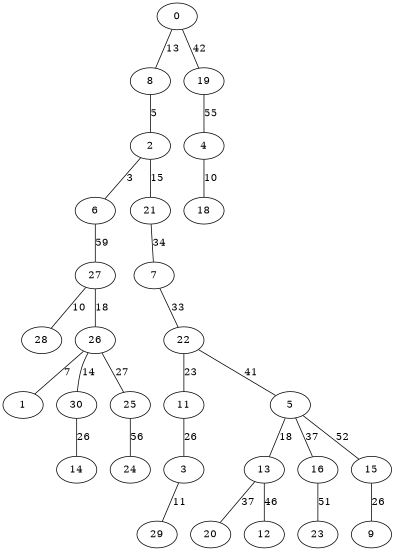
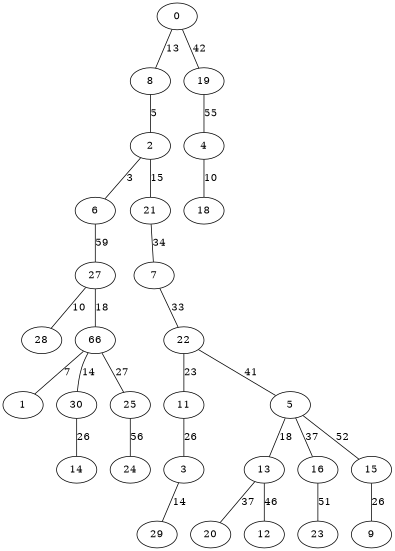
(95, 340) -> (95, 340)
(180, 502) -> (180, 502)
